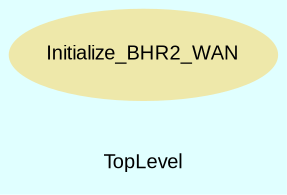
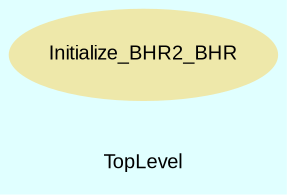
(143, 55) -> (143, 55)
